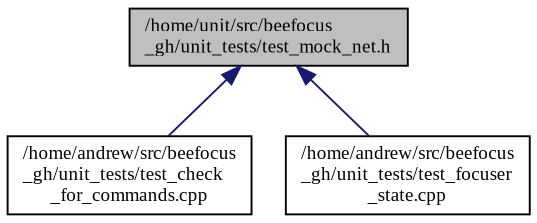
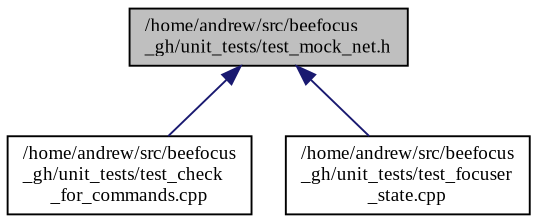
(269, 37) -> (269, 37)
